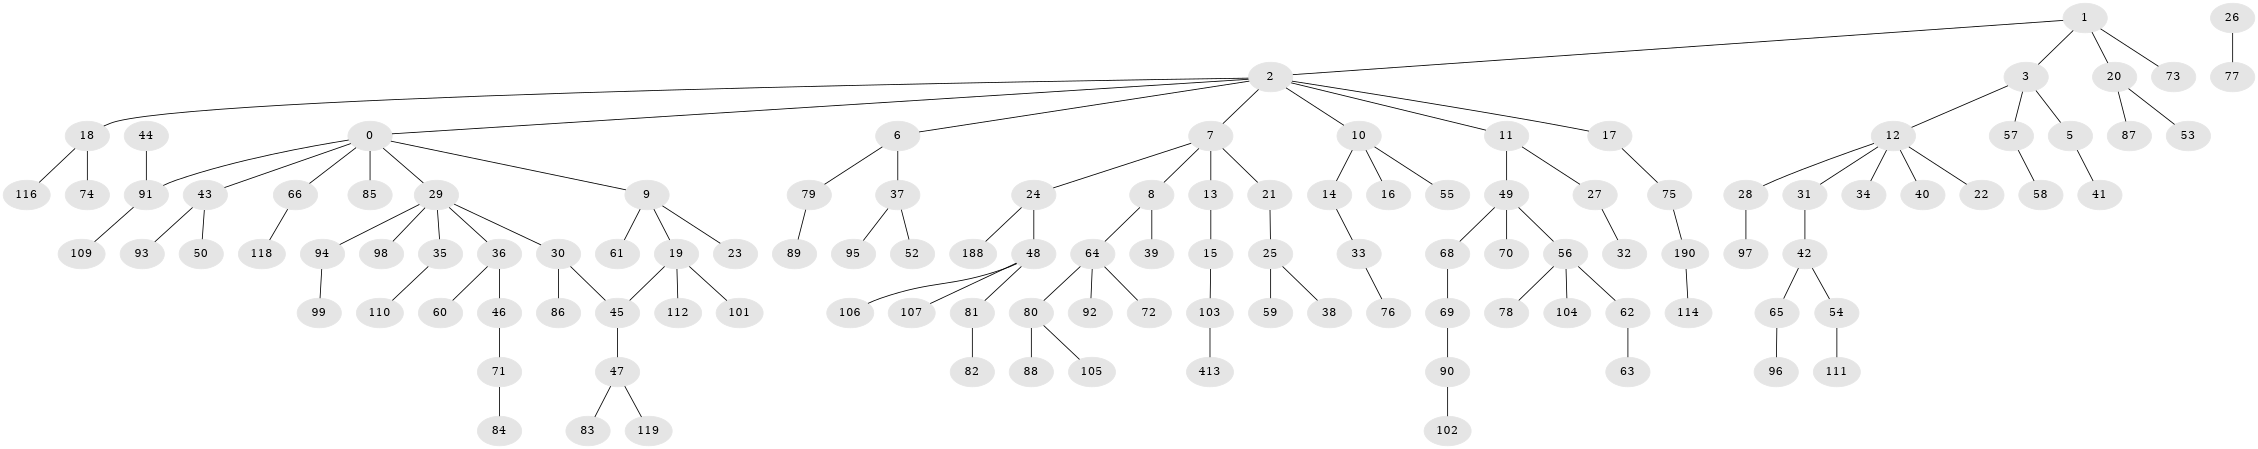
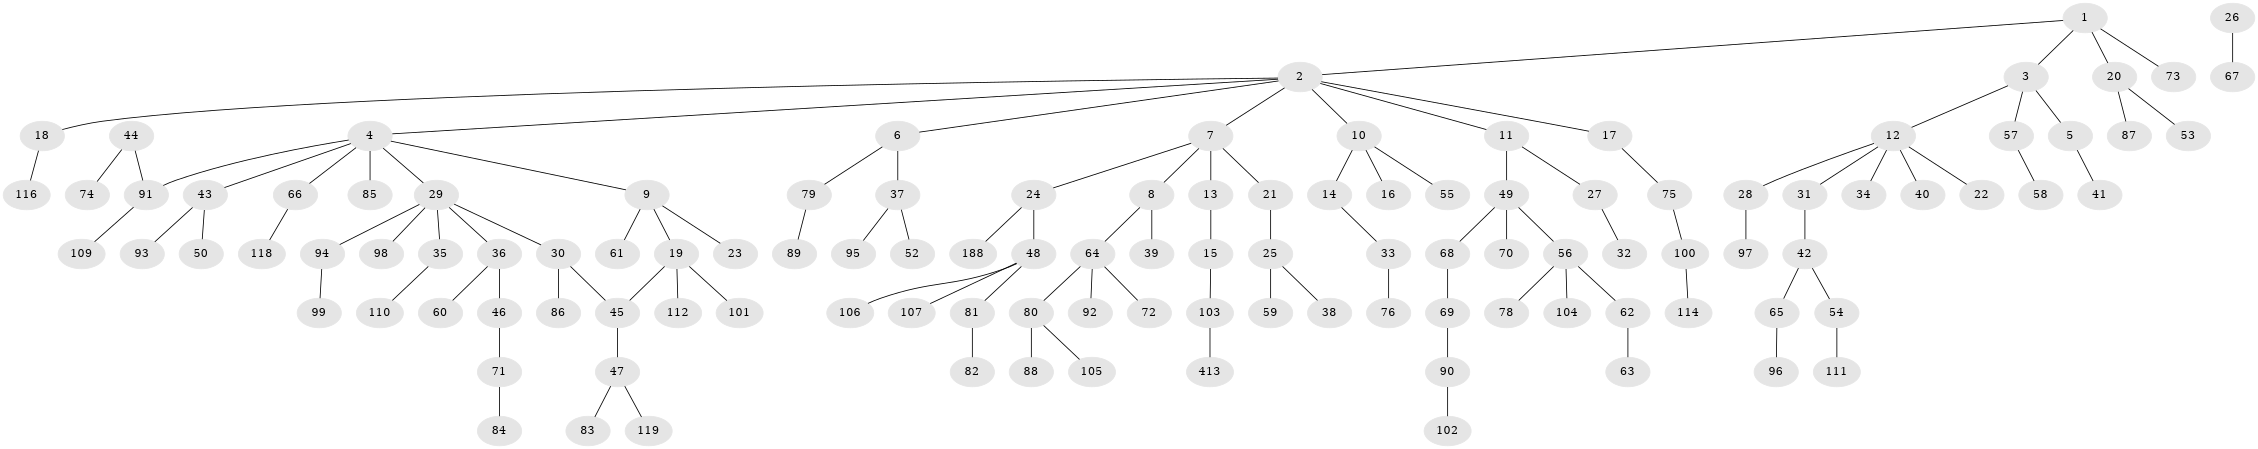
(2233, 77) -> (2233, 77)
(370, 136) -> (370, 136)
(87, 166) -> (109, 166)
(1685, 254) -> (1685, 254)
